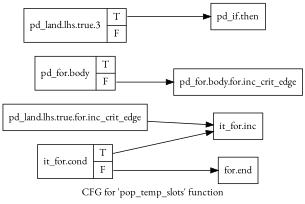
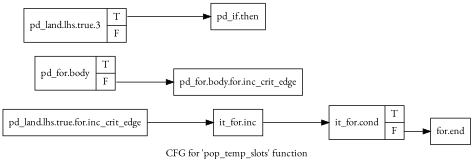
(159, 143) -> (292, 123)
